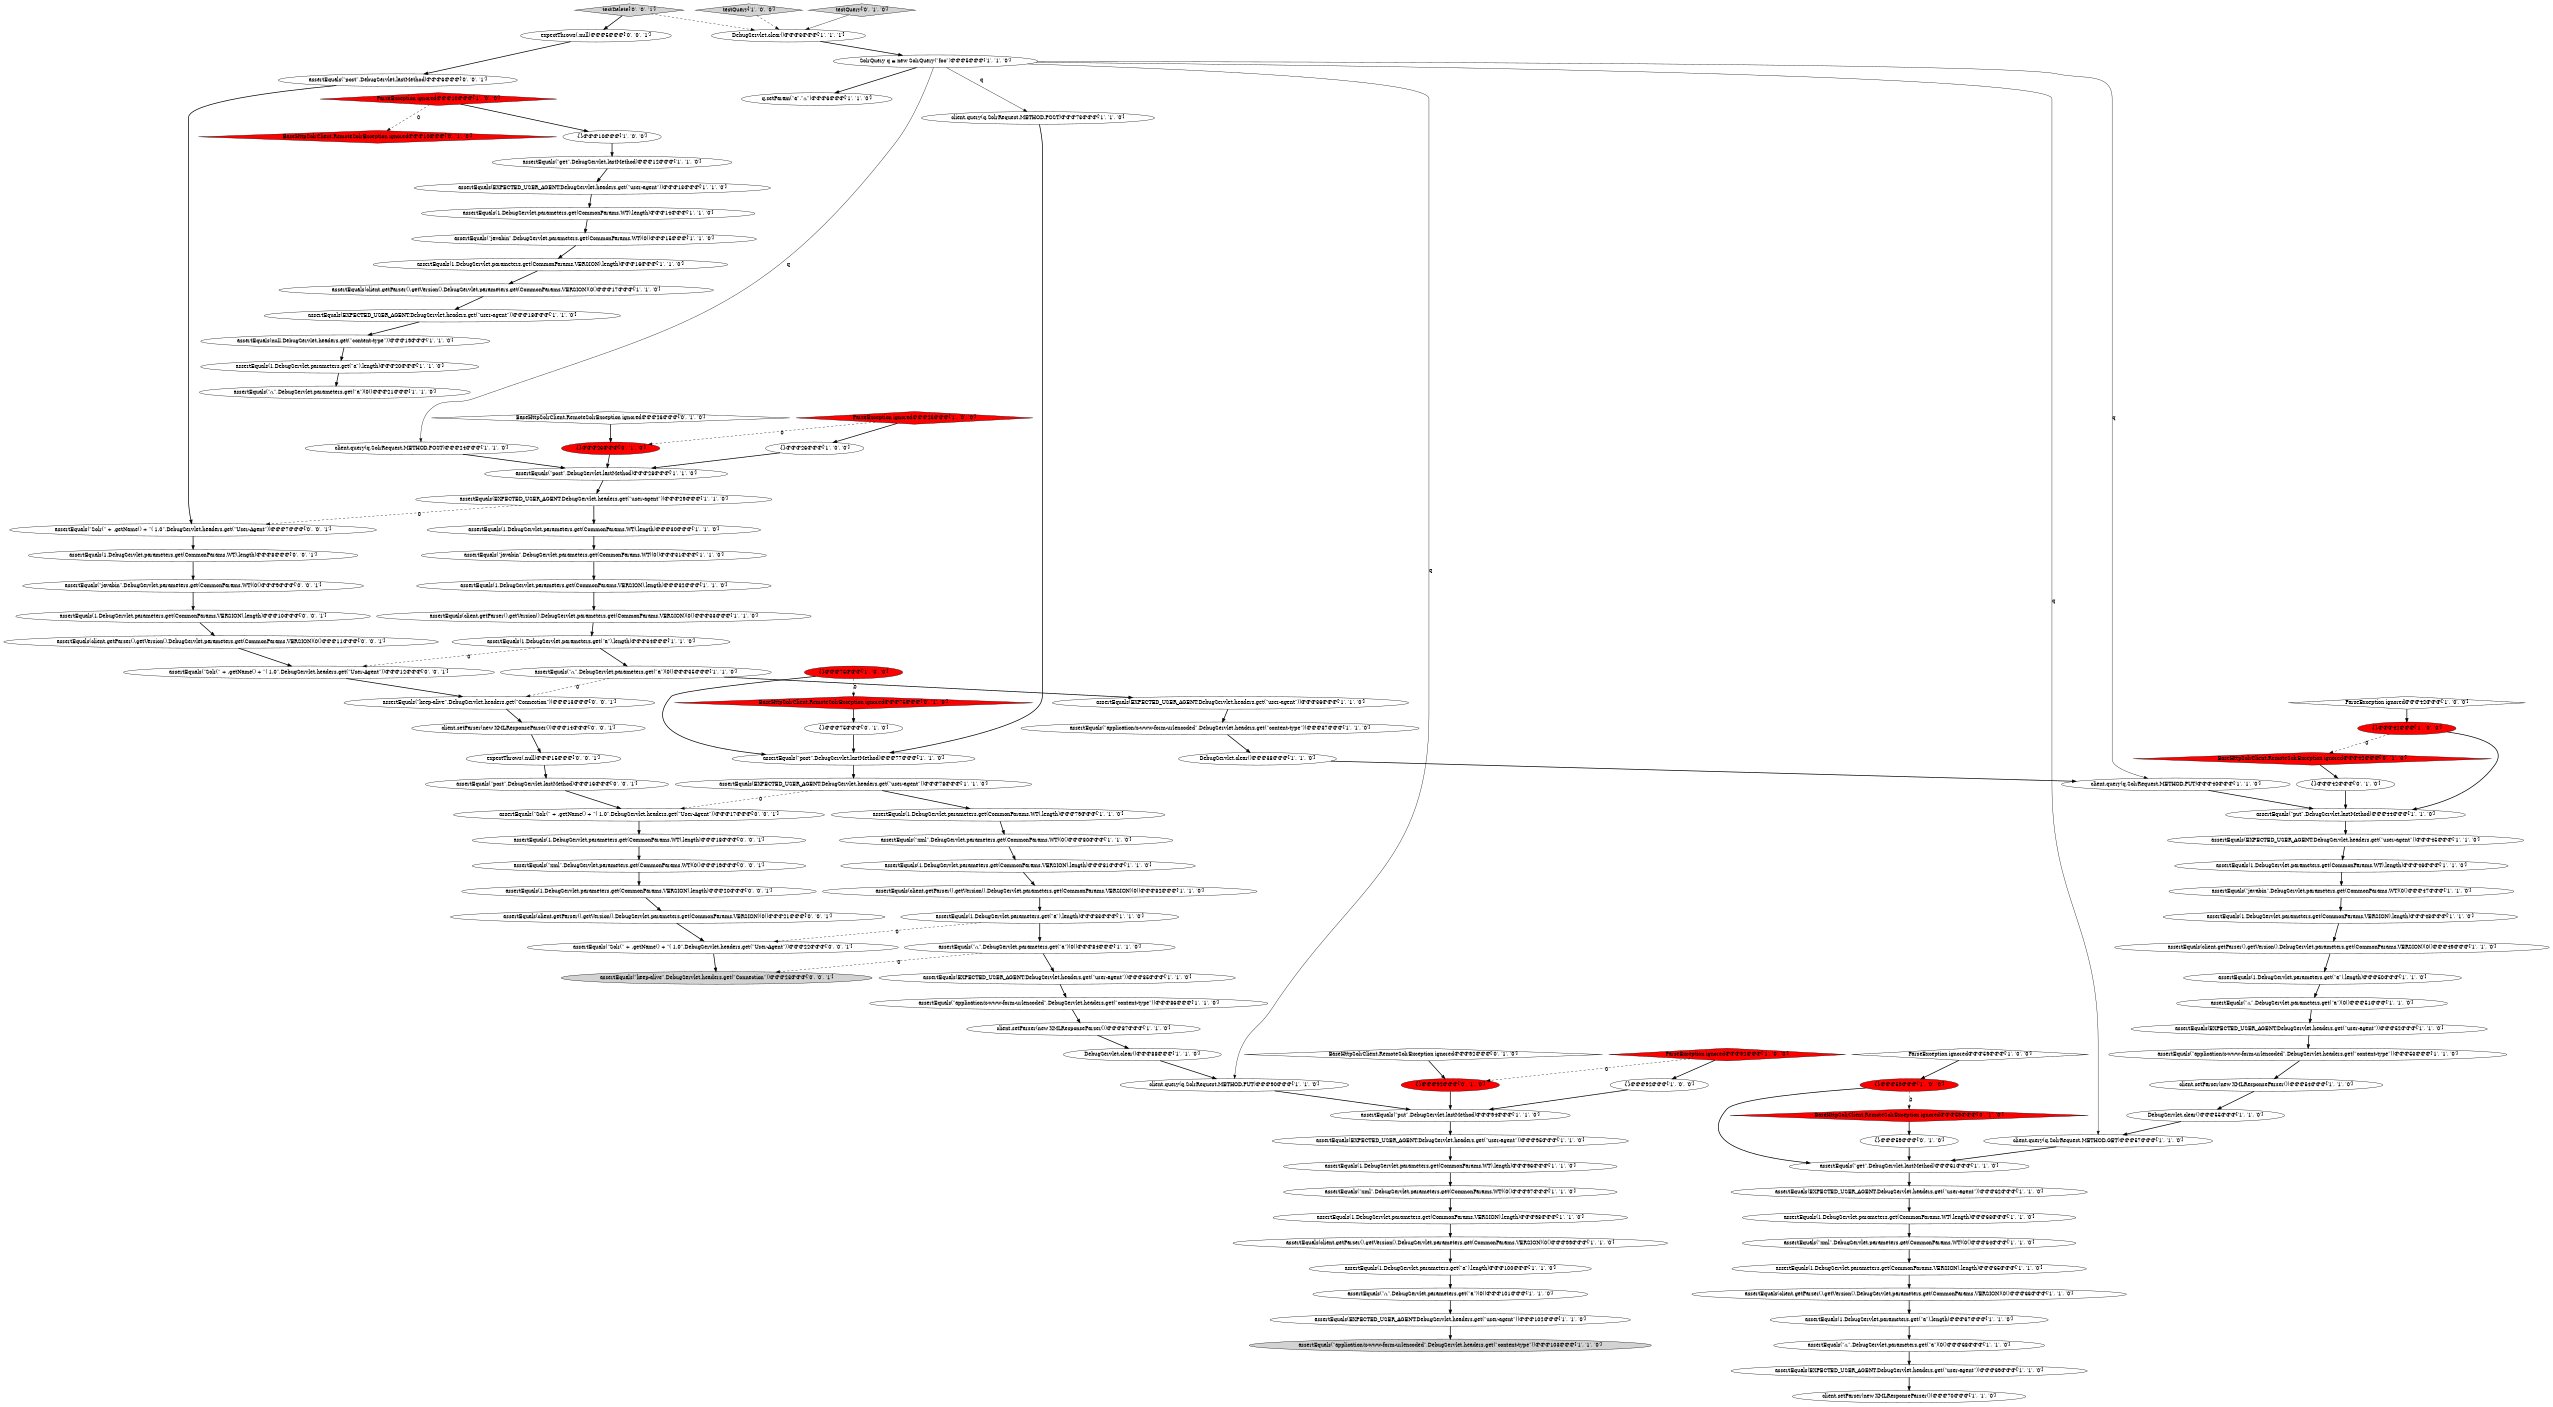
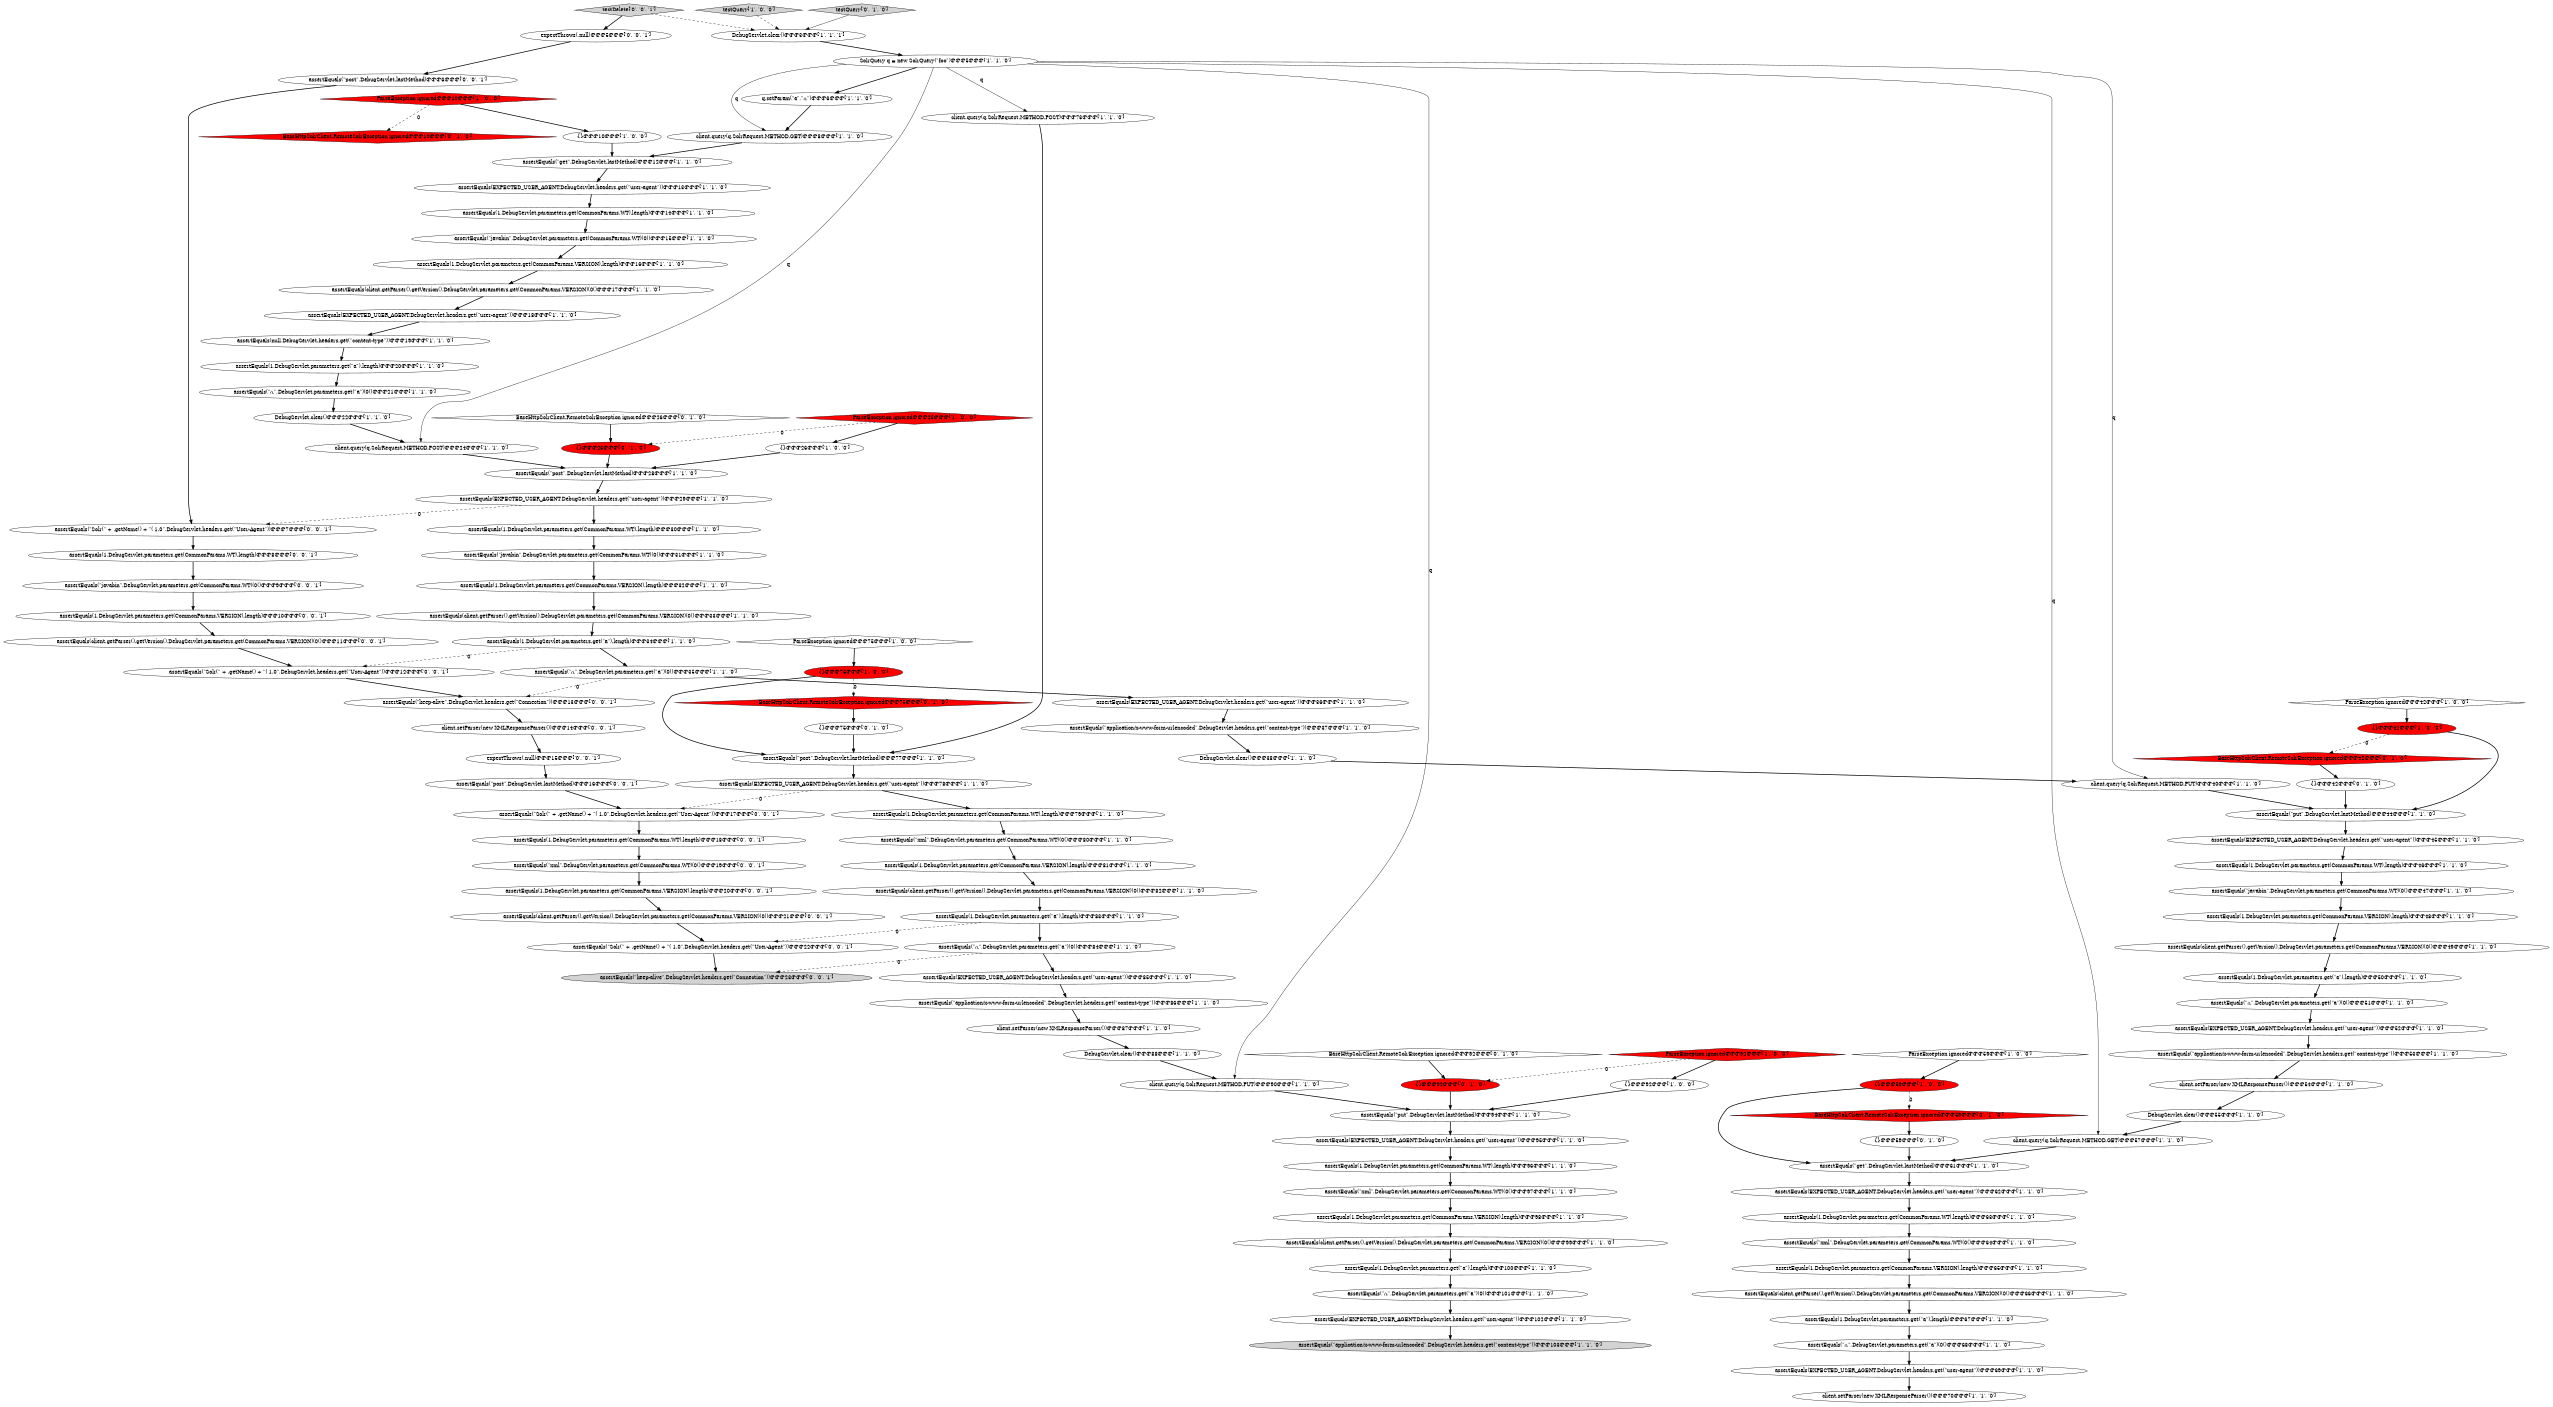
none -> (780, 137)
none -> (333, 418)
none -> (855, 642)
